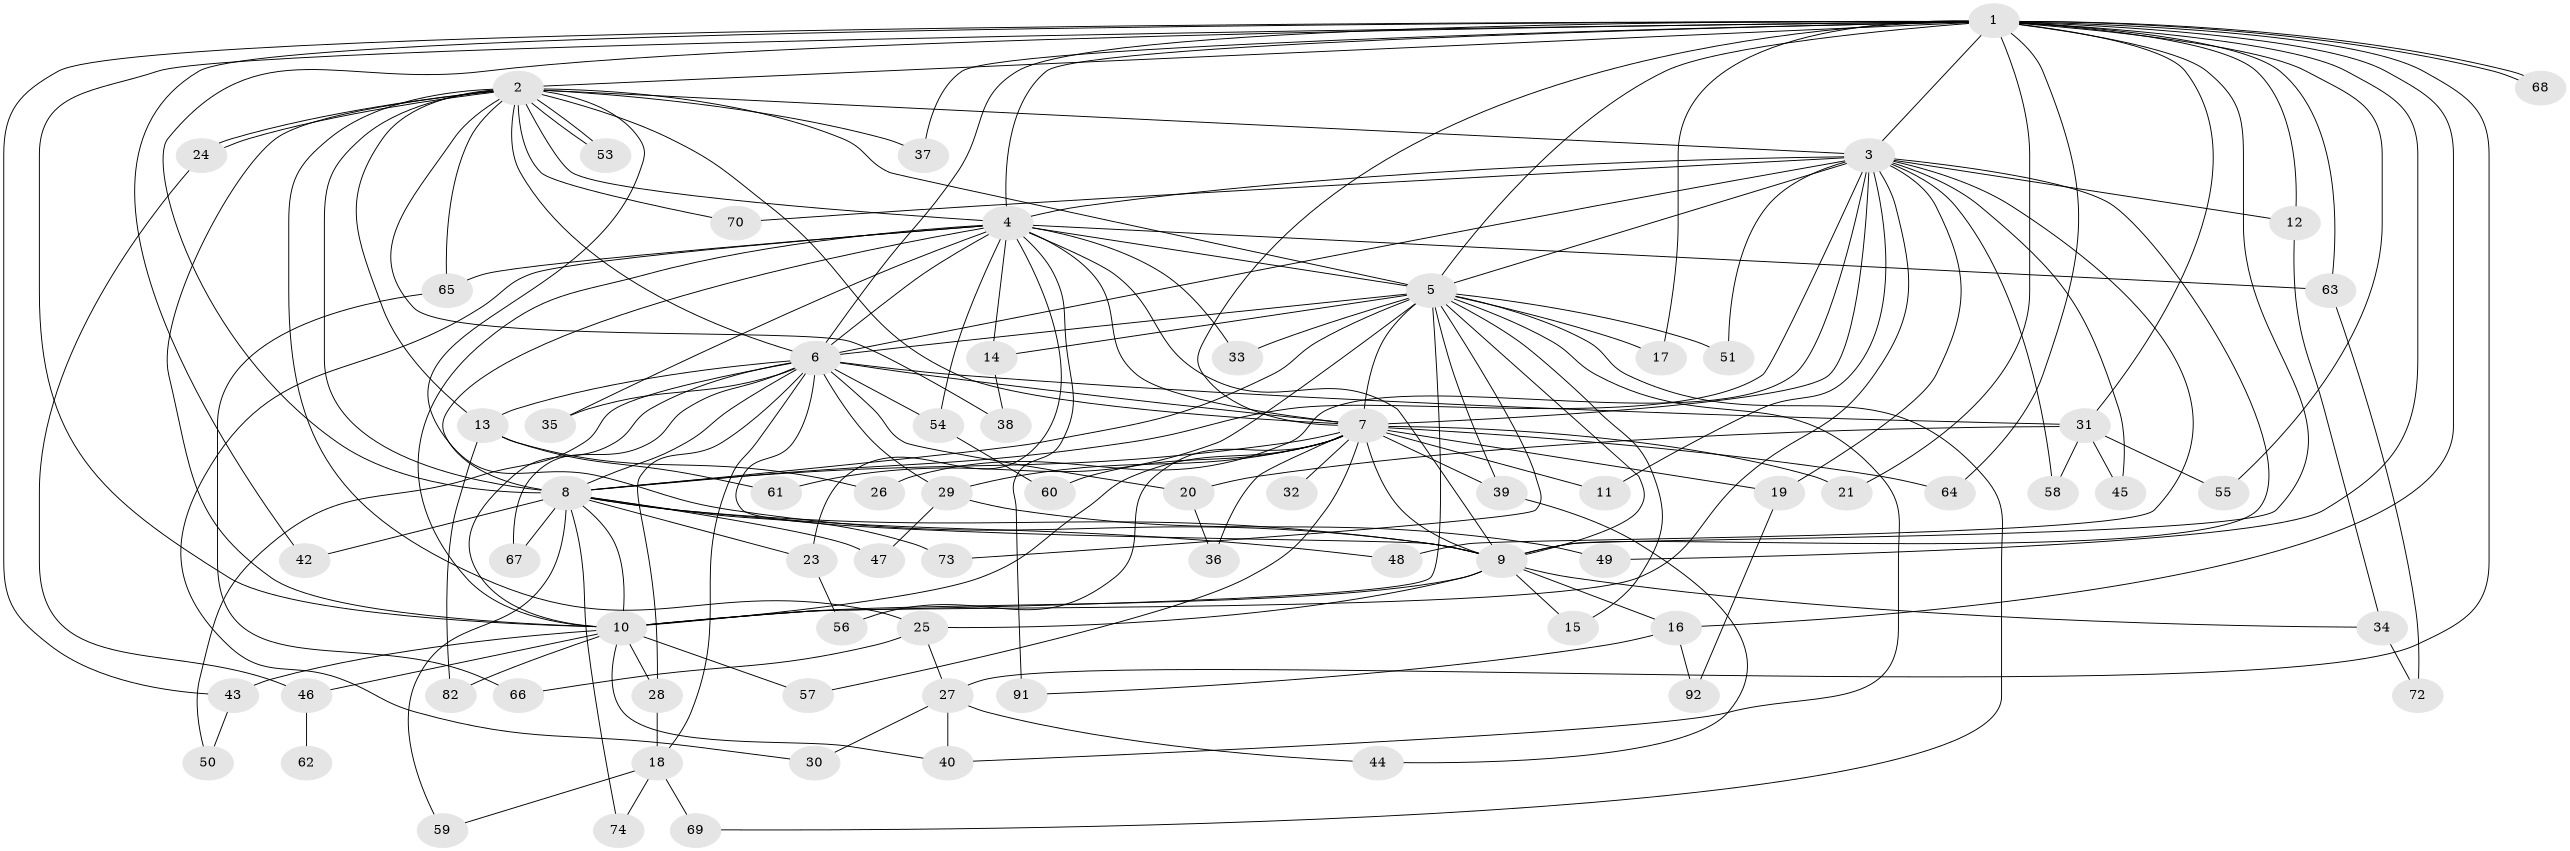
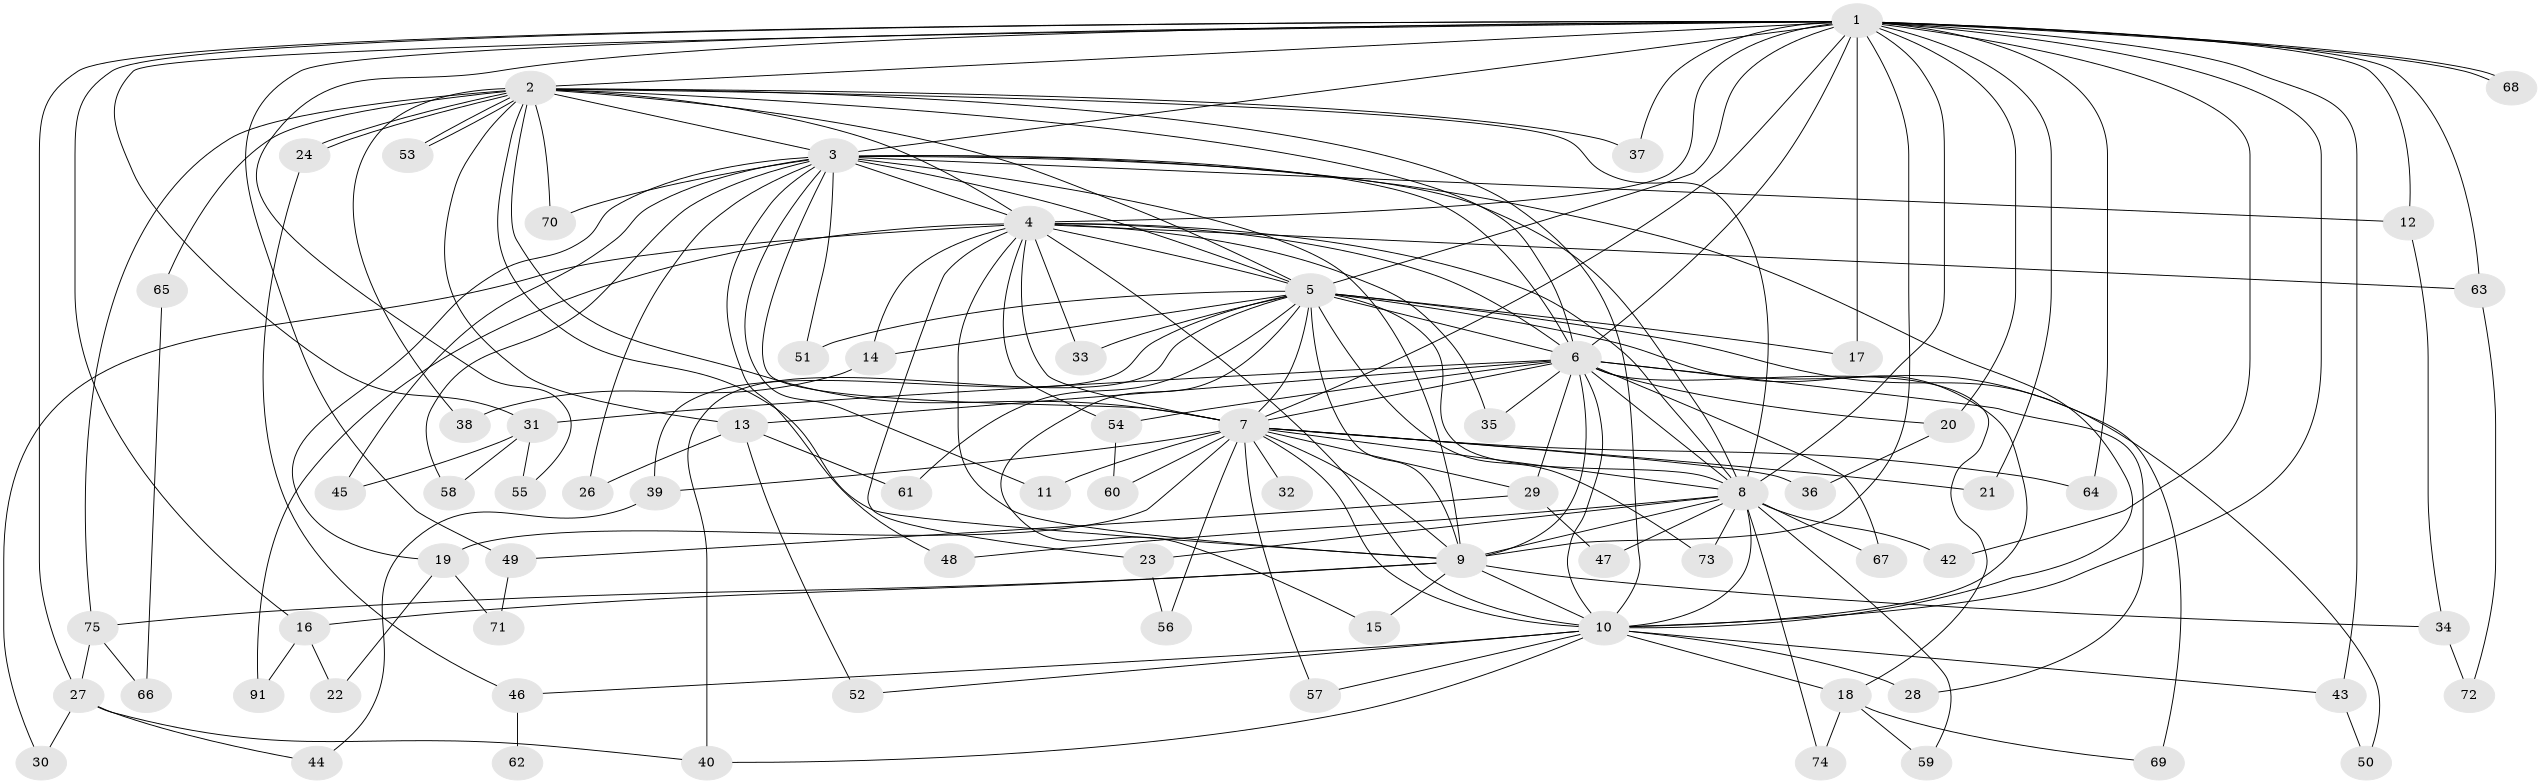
(724, 247) -> none
(1656, 439) -> (2016, 191)
none -> (499, 628)
(922, 628) -> (93, 628)
(451, 696) -> (858, 696)
(1694, 696) -> (336, 696)
(657, 724) -> (1725, 662)
